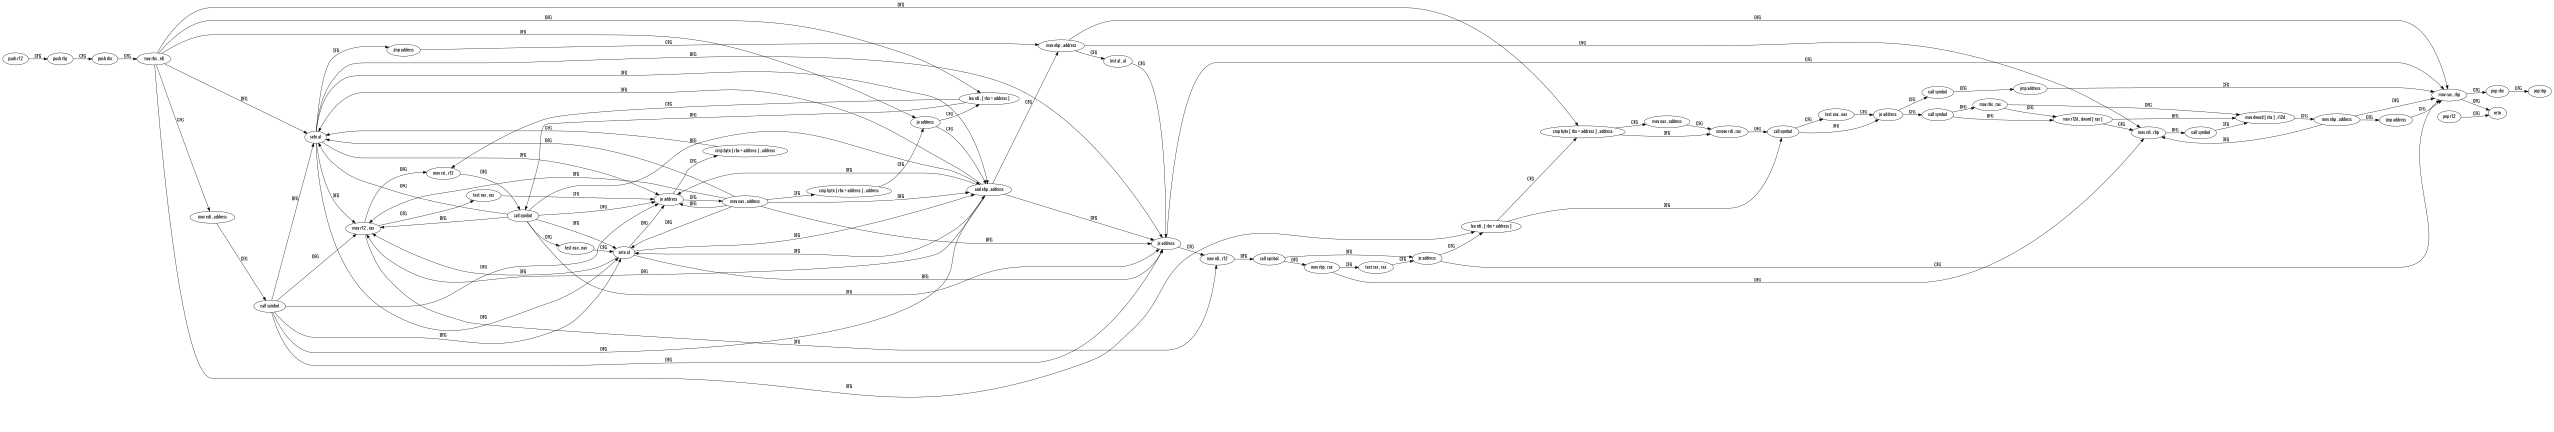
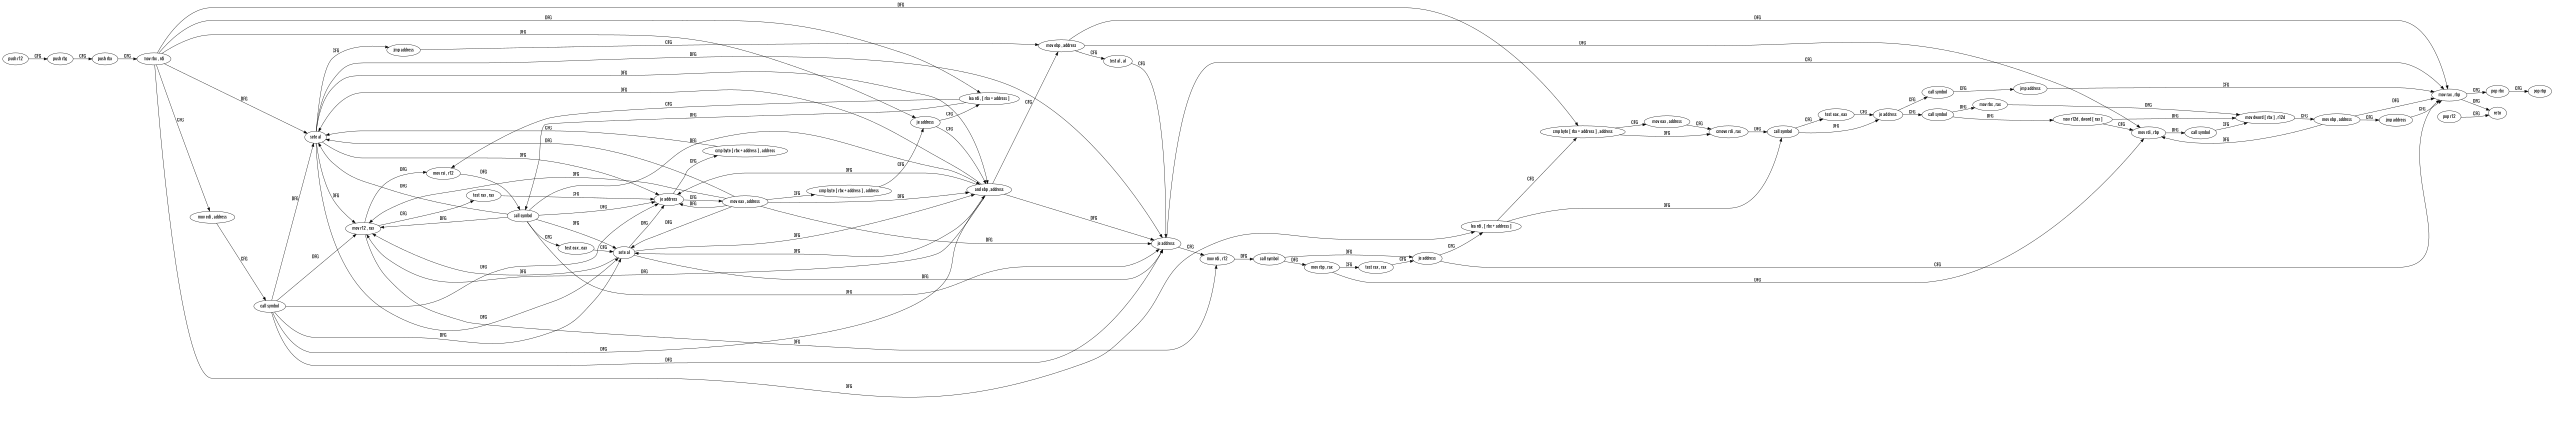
(2028, 113) -> none
